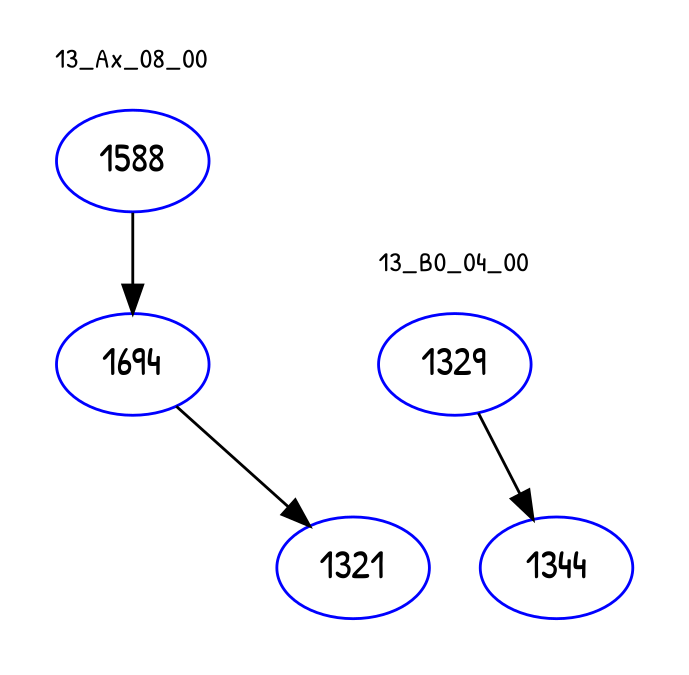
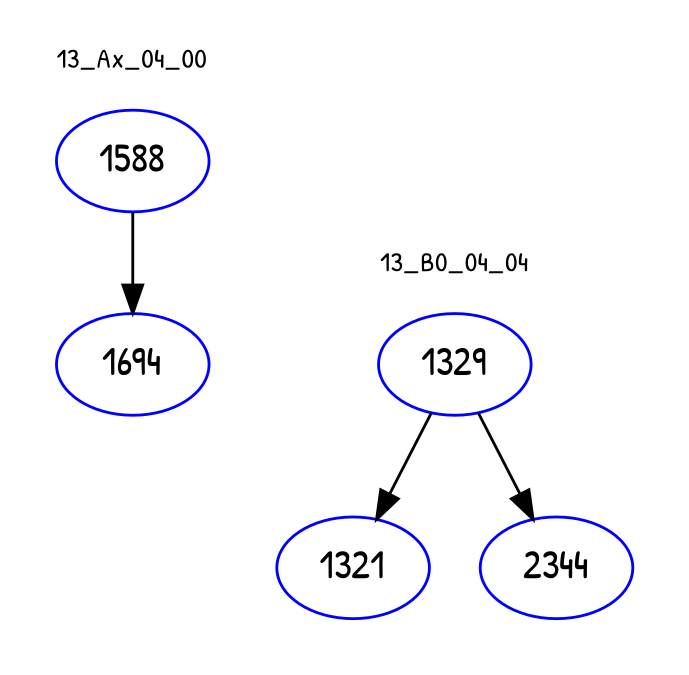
(133, 61) -> (133, 61)
(455, 264) -> (455, 264)
(232, 457) -> (410, 453)
(557, 568) -> (557, 568)
